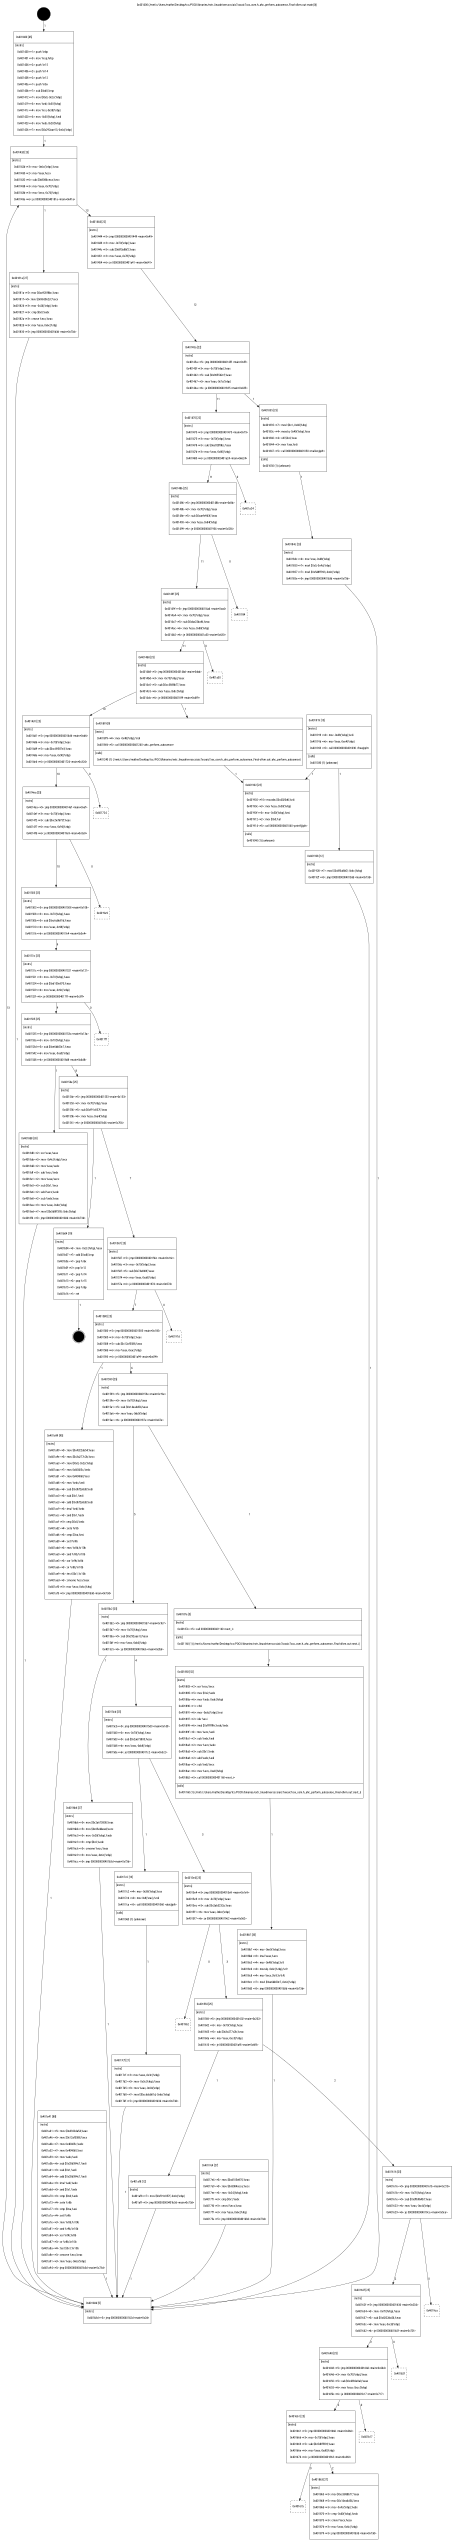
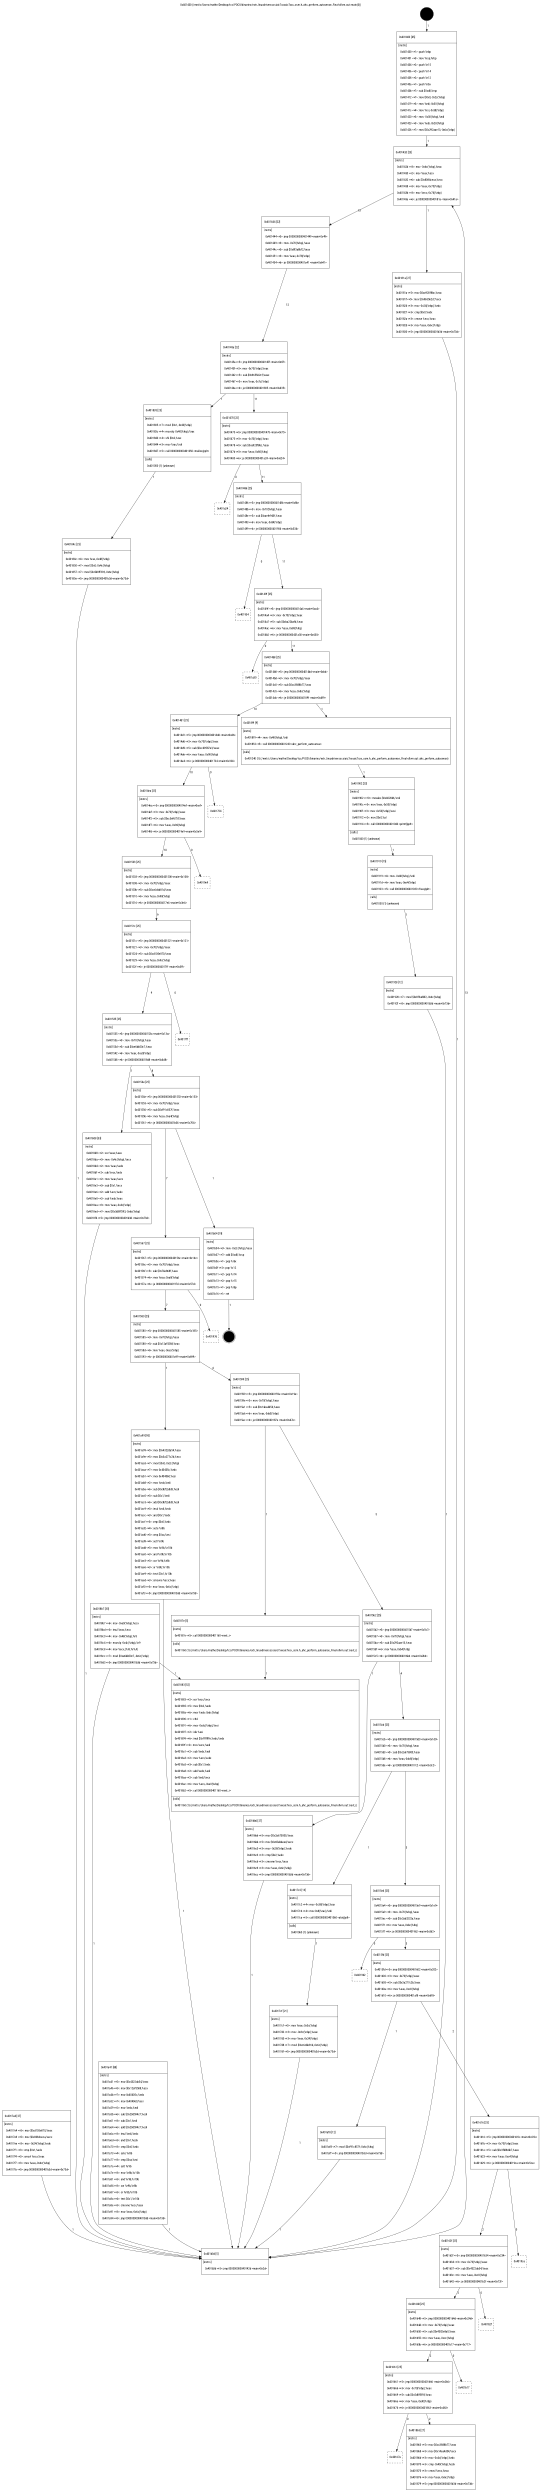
(311, 773) -> (391, 849)
(271, 1863) -> (169, 1670)
